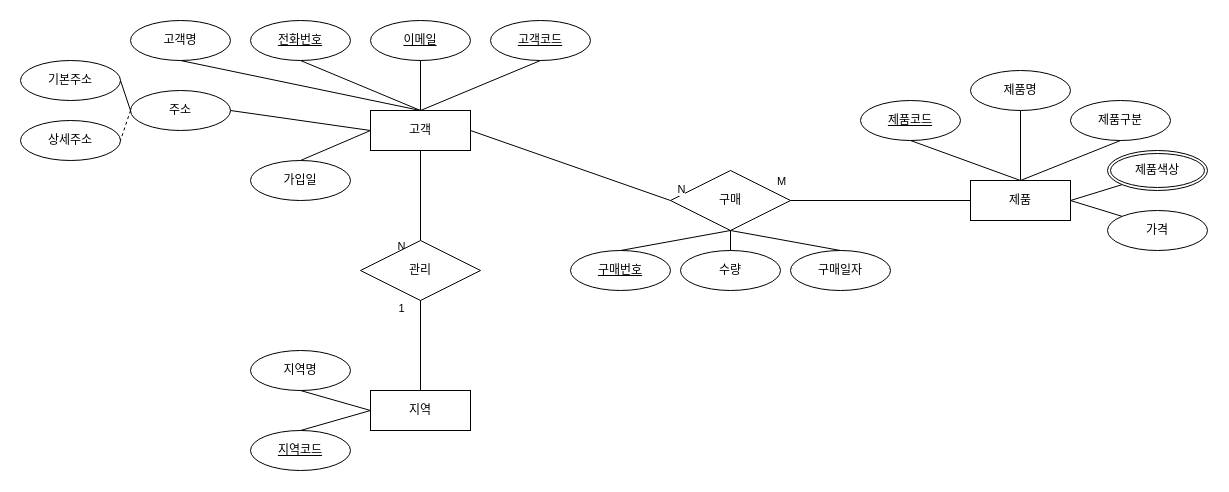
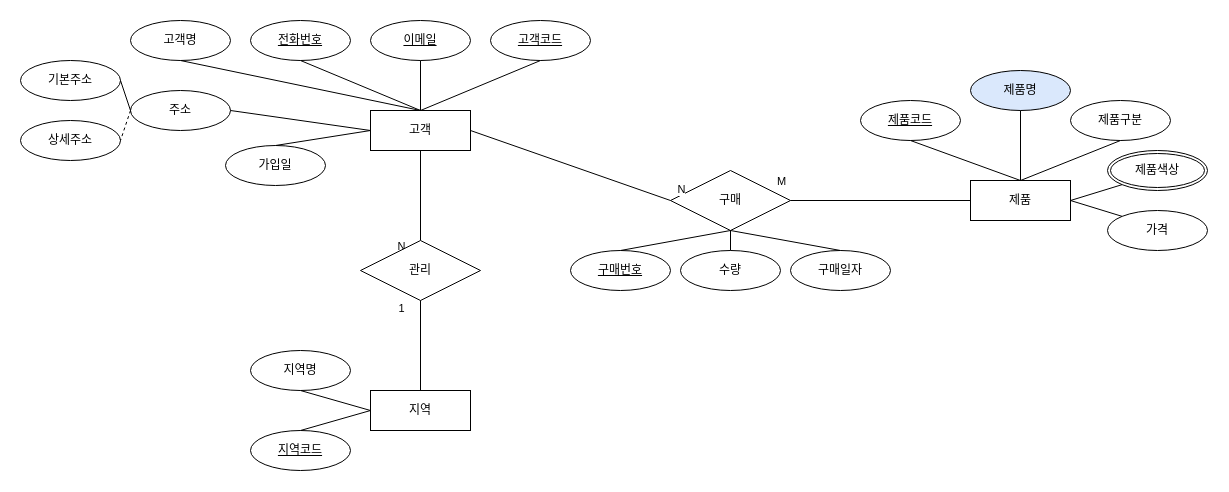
(1021, 91) -> (1021, 91)
(301, 181) -> (276, 166)
